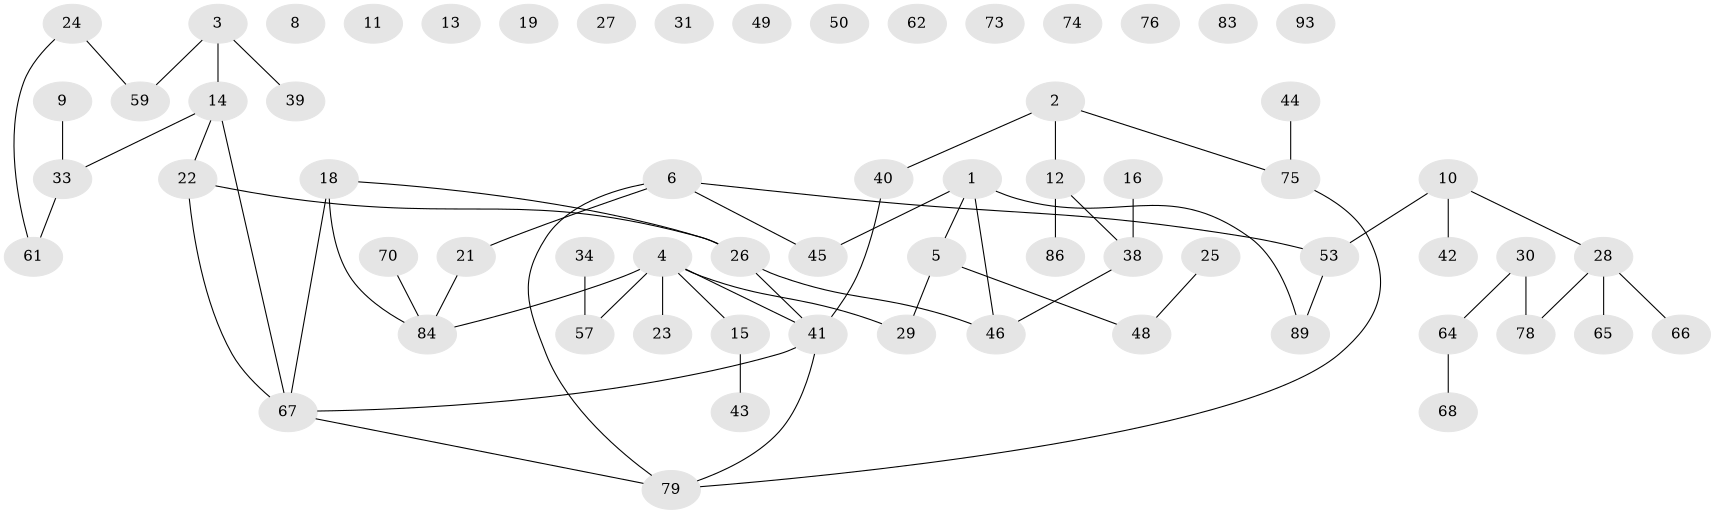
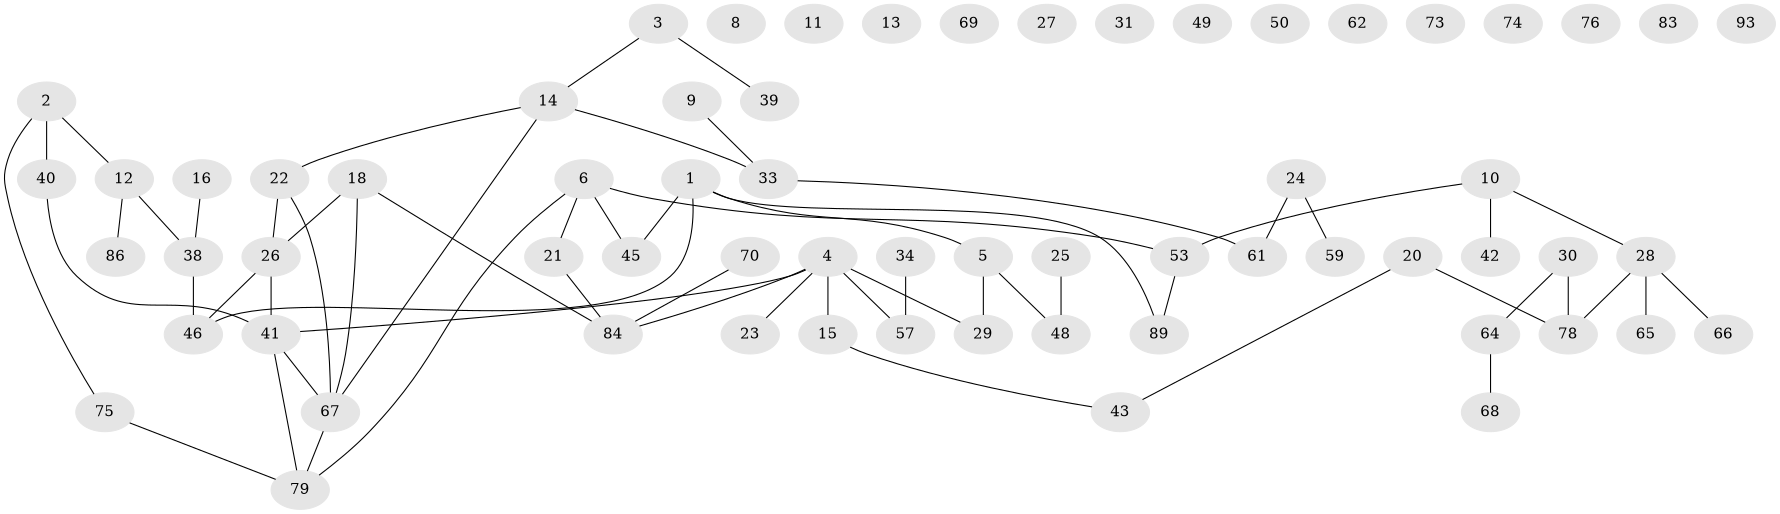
(529, 24) -> (969, 24)
(179, 62) -> none
(1291, 101) -> none
none -> (1413, 257)
